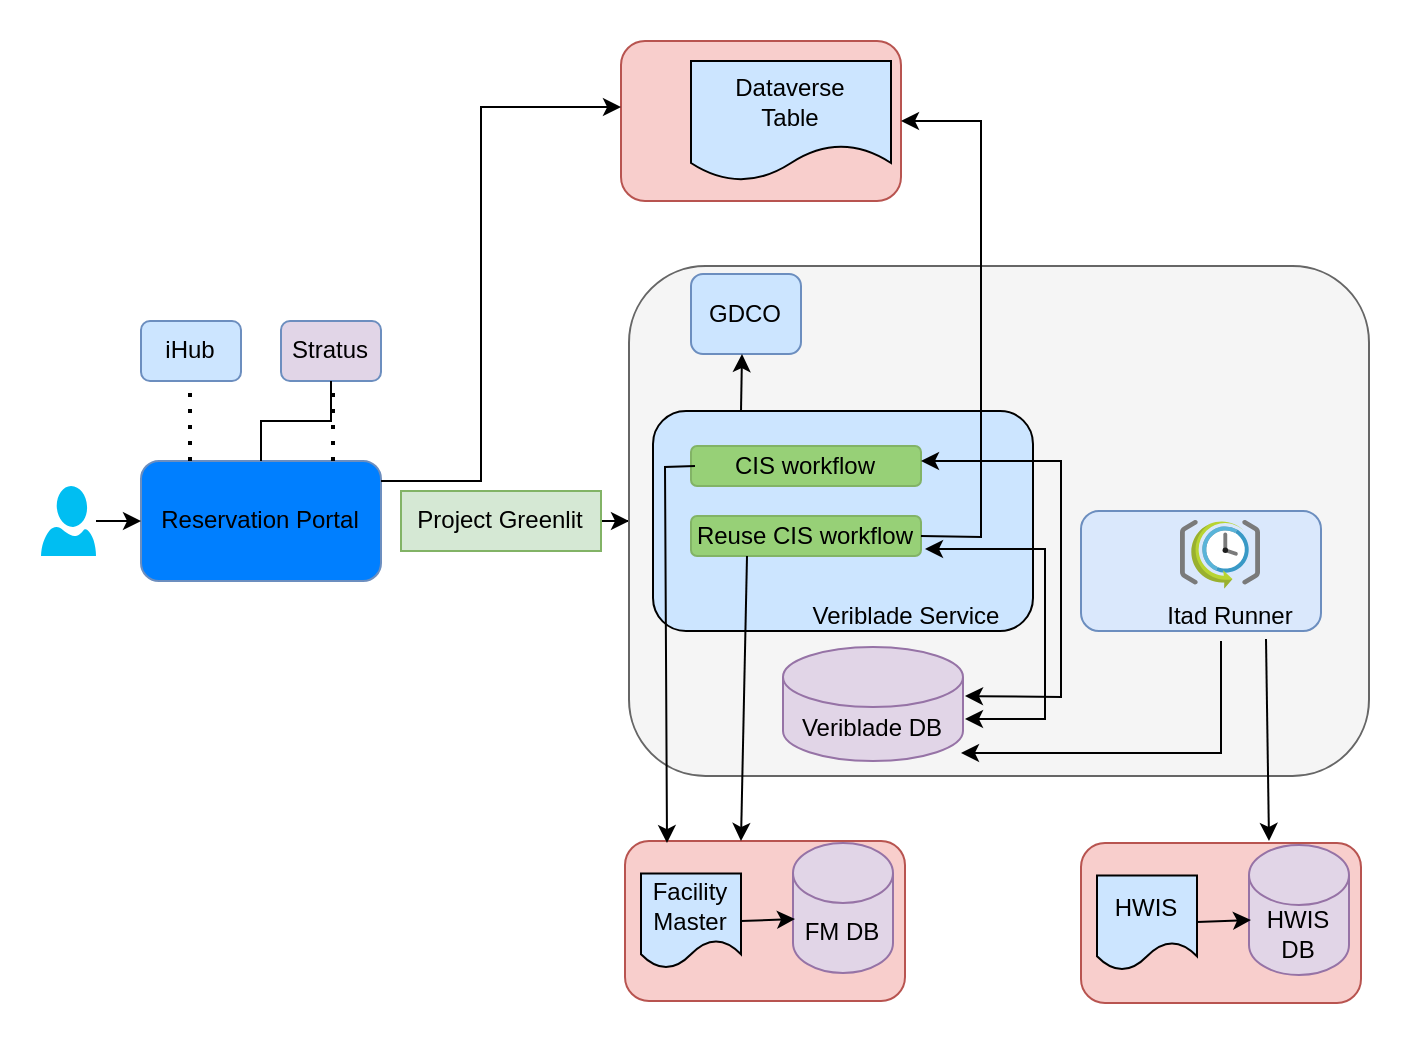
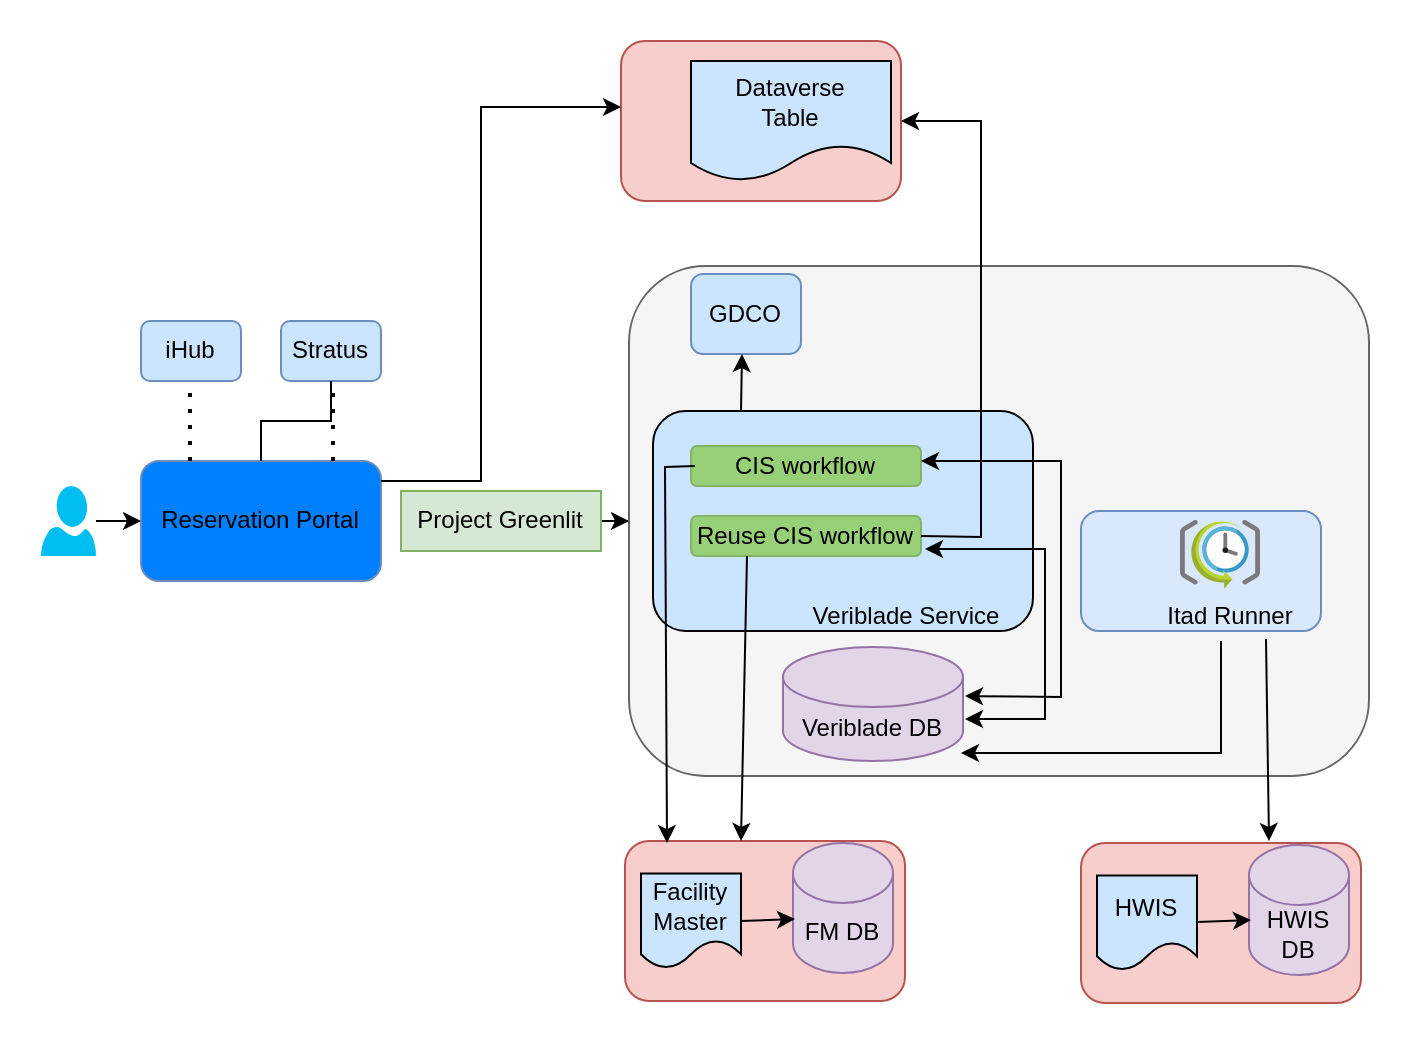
(331, 351) -> (331, 351)
